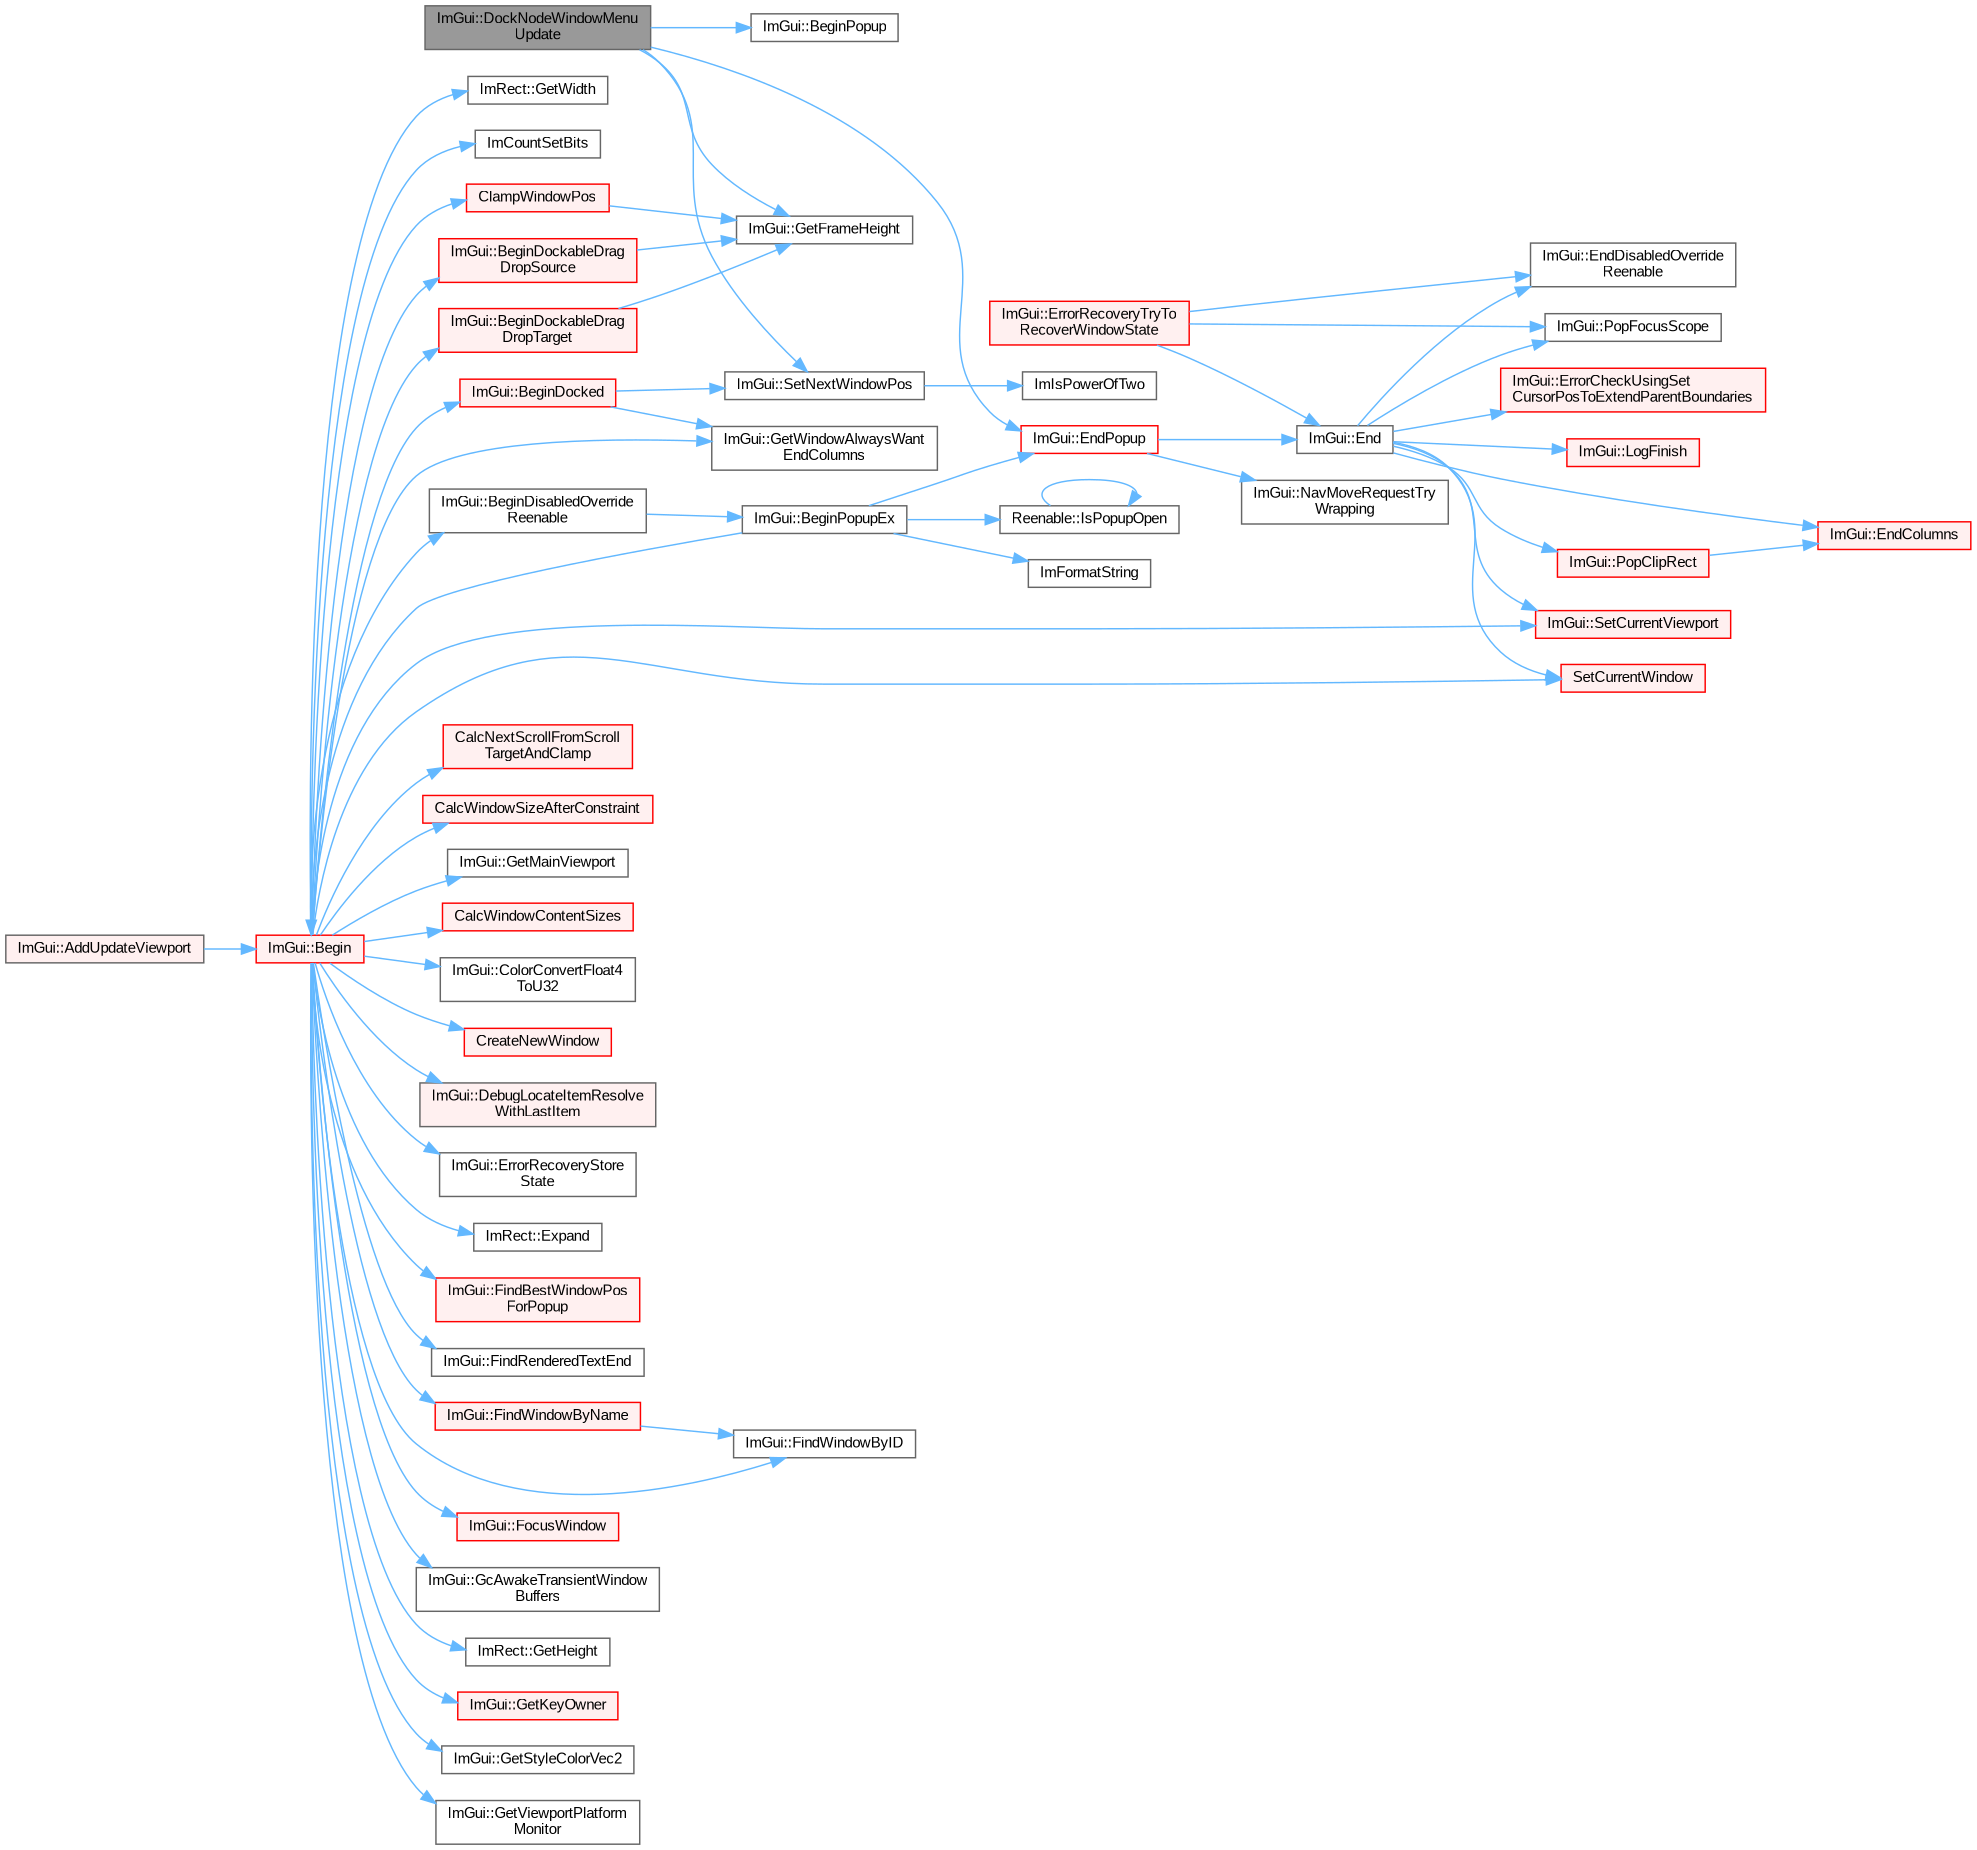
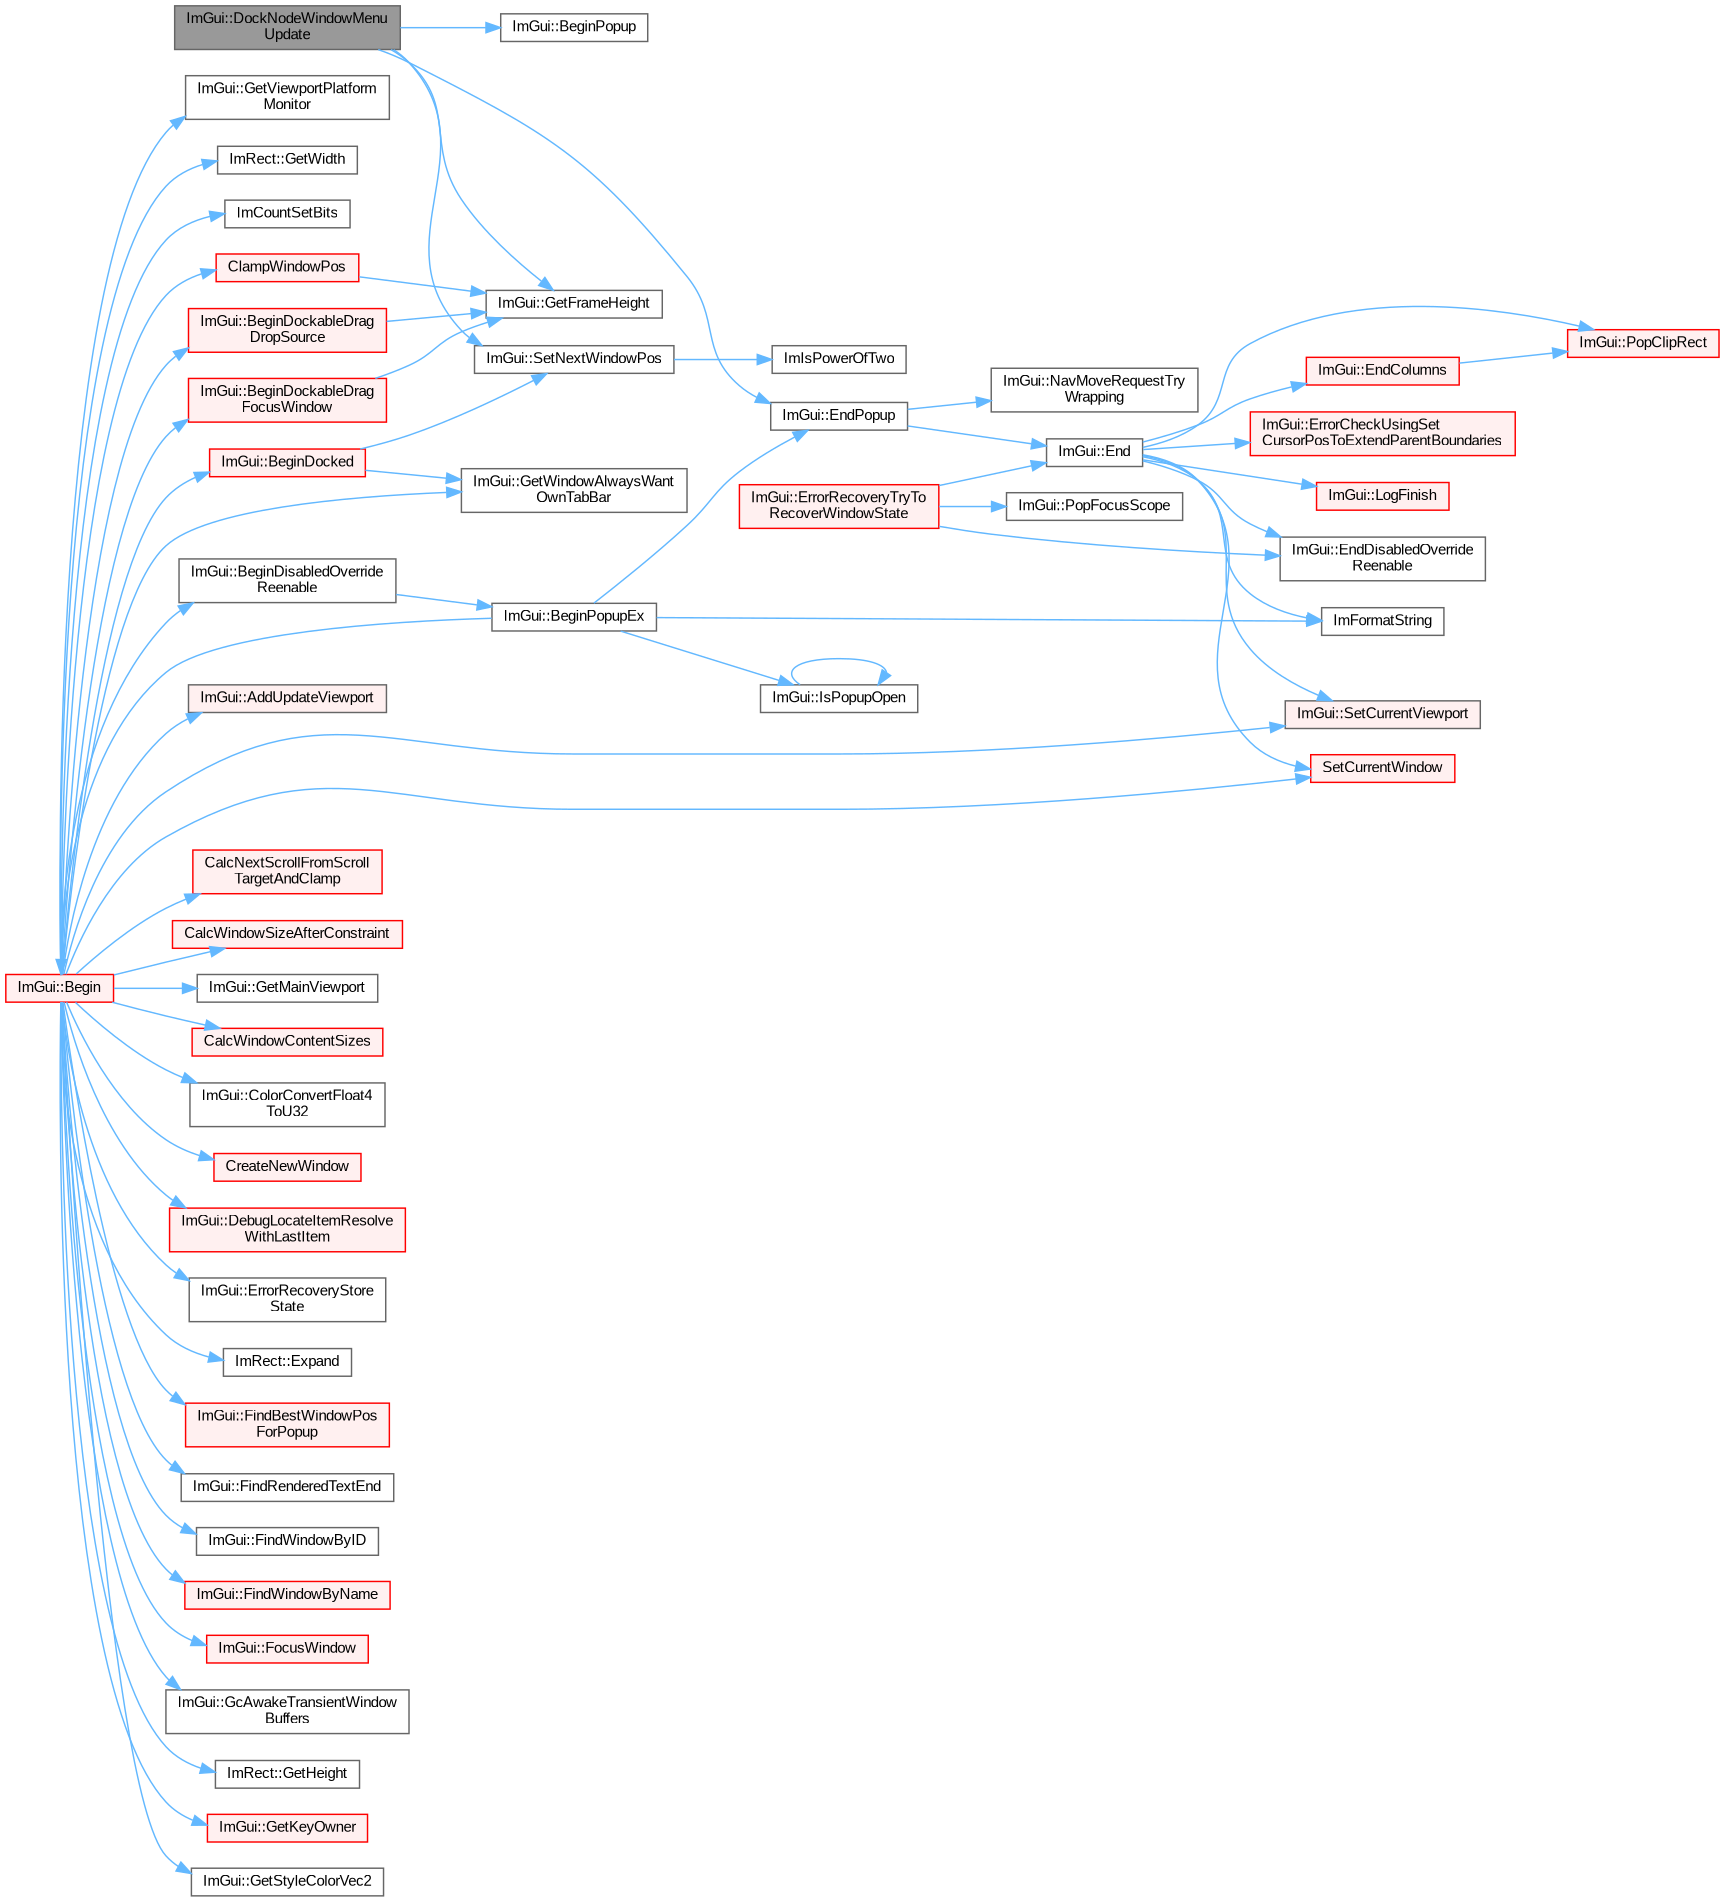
(538, 330) -> (287, 400)
(1447, 379) -> (1237, 580)
(1089, 440) -> (839, 416)
(825, 448) -> (574, 491)
(1089, 520) -> (839, 699)
(1756, 550) -> (1506, 358)
(1633, 624) -> (1383, 715)
(223, 949) -> (100, 833)
(538, 1105) -> (287, 1230)
(679, 1430) -> none
